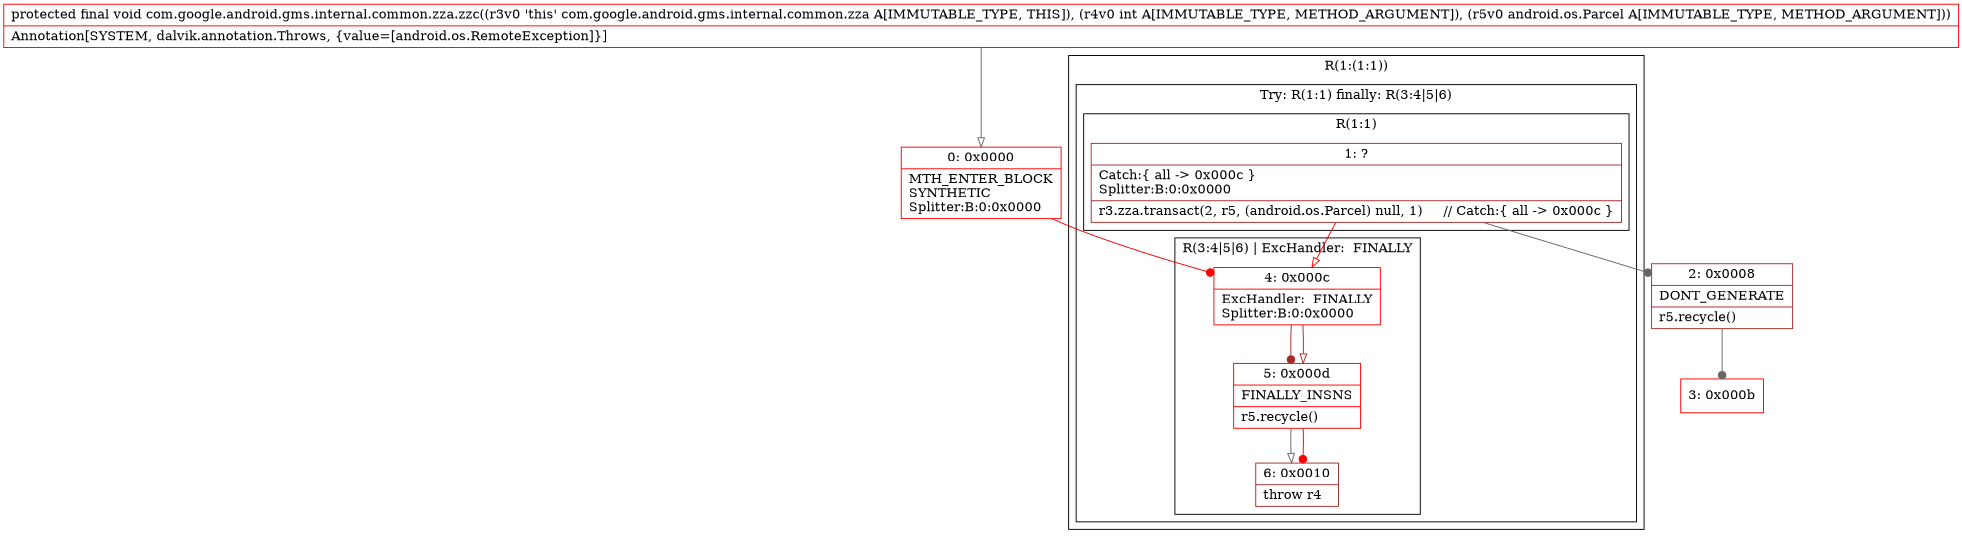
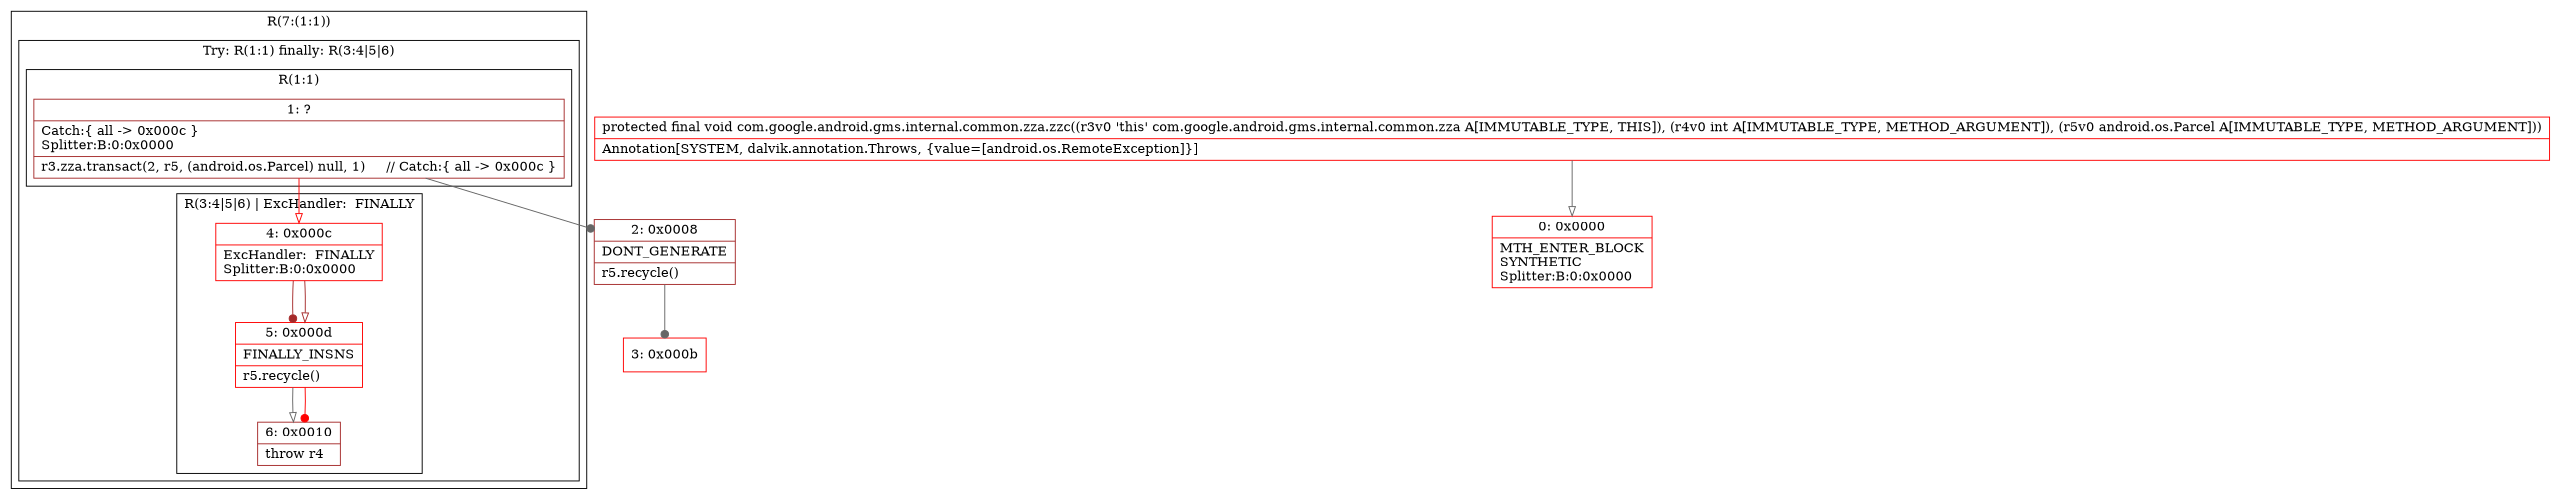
(1356, 66) -> (299, 22)
(1128, 248) -> none
